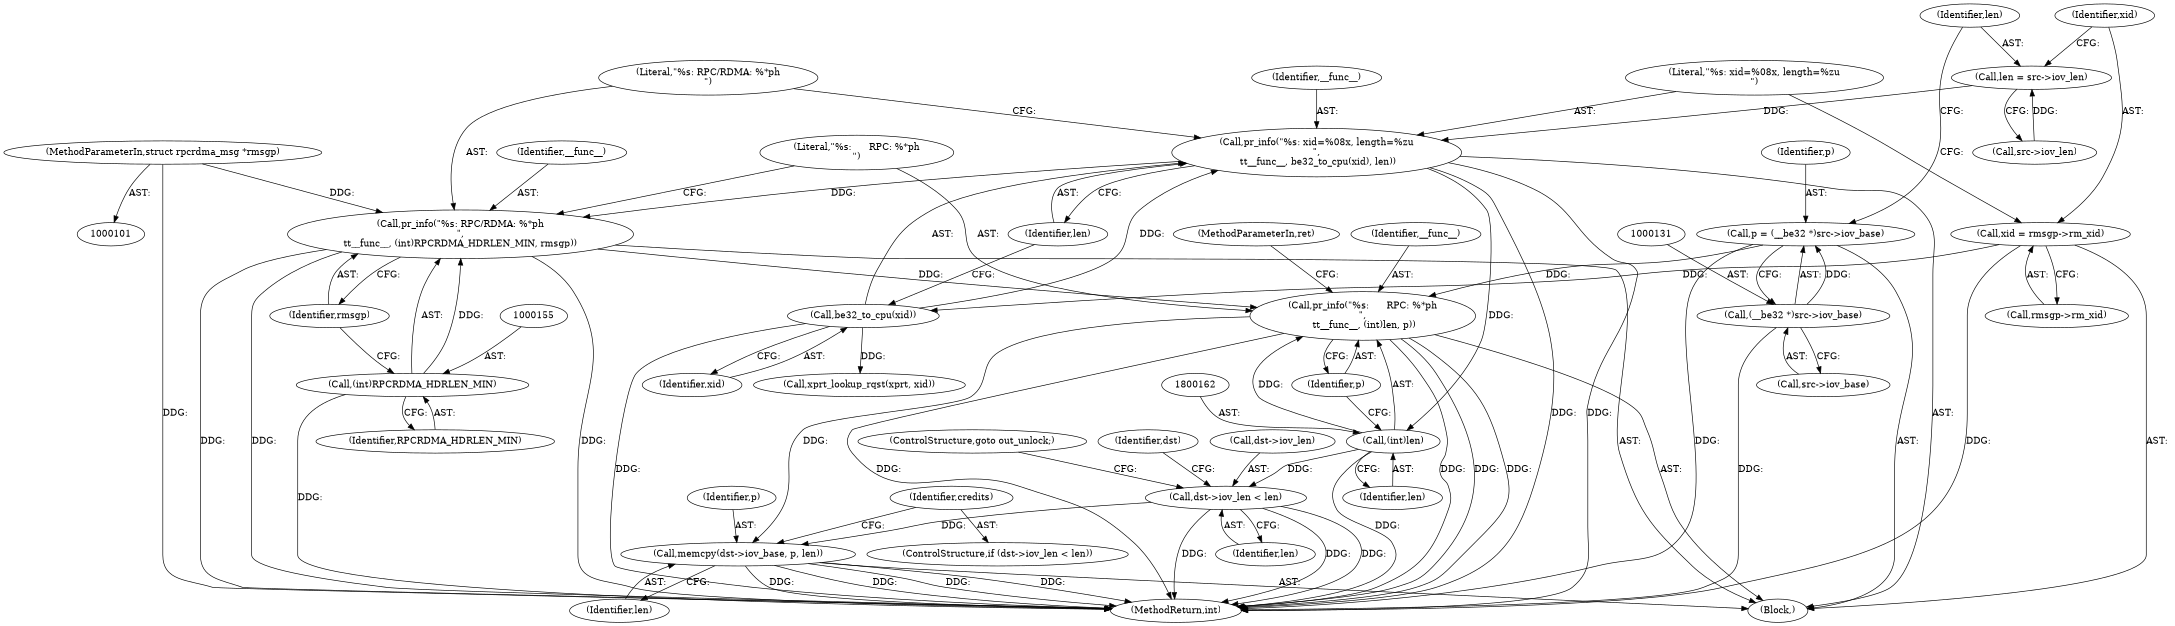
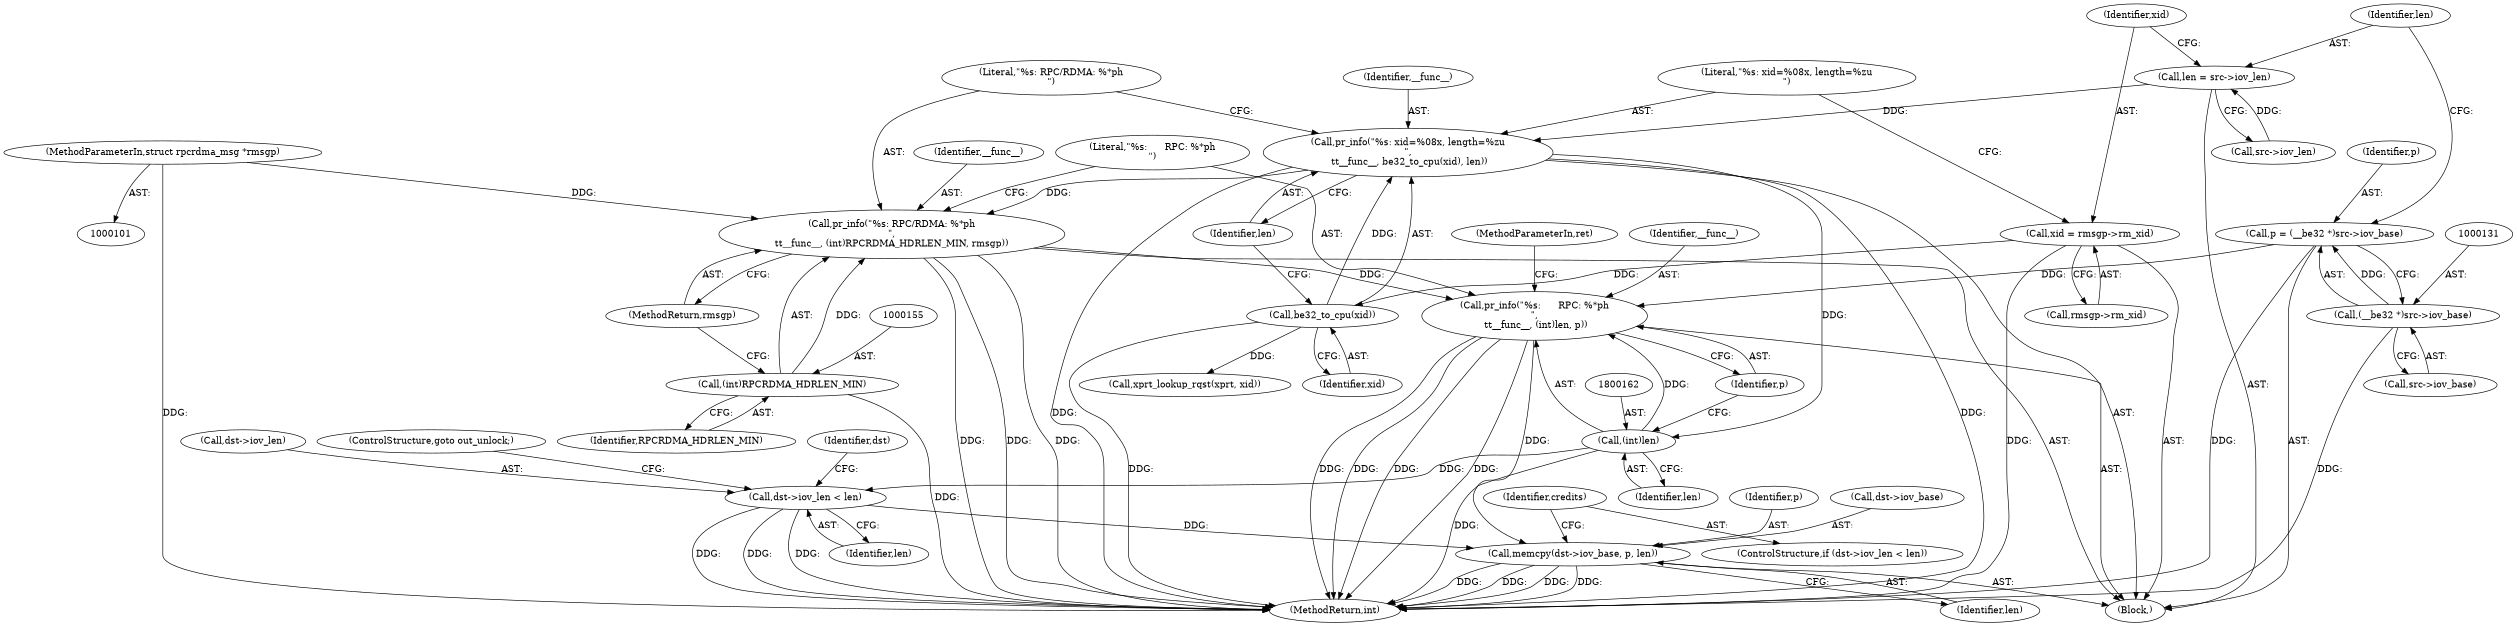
(330, 316) -> (682, 316)
none -> (2241, 375)
none -> (1897, 498)
